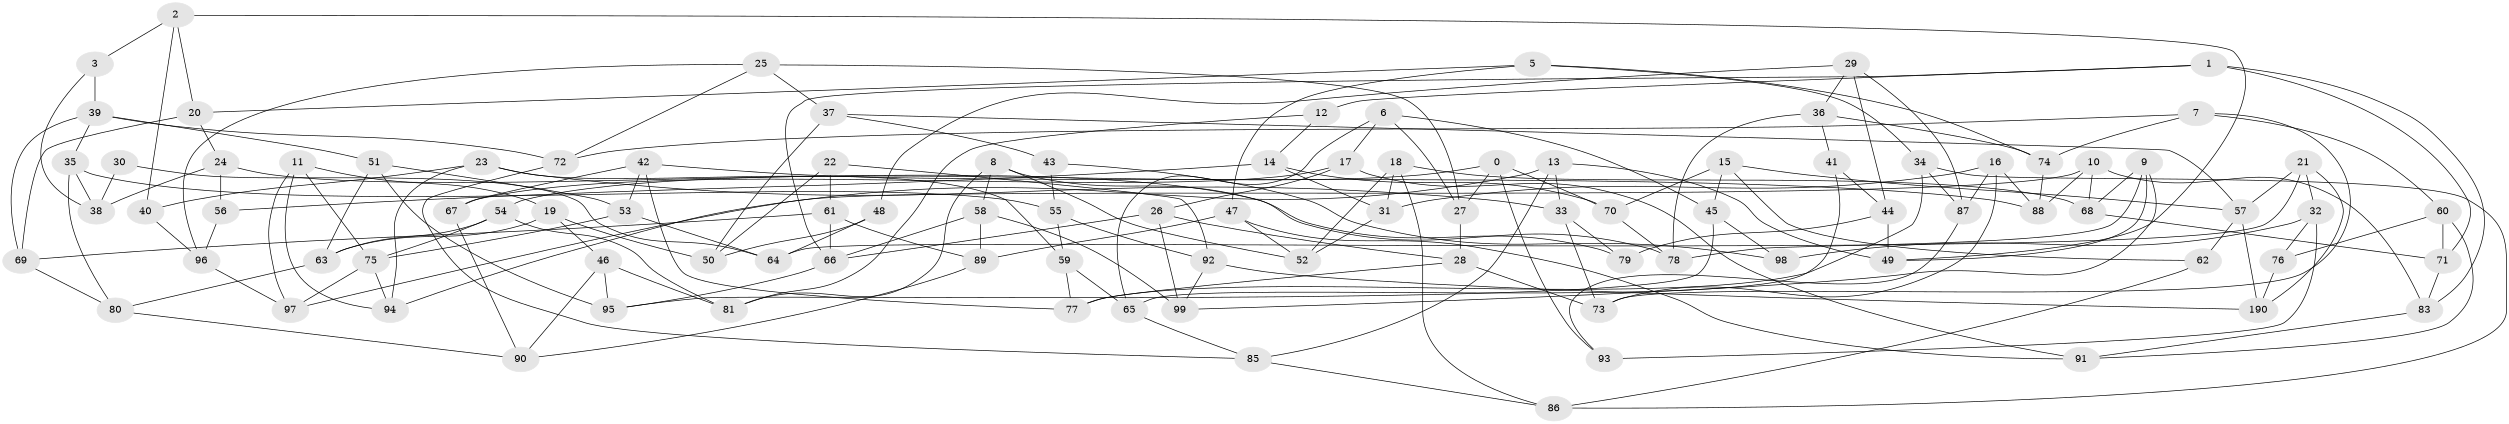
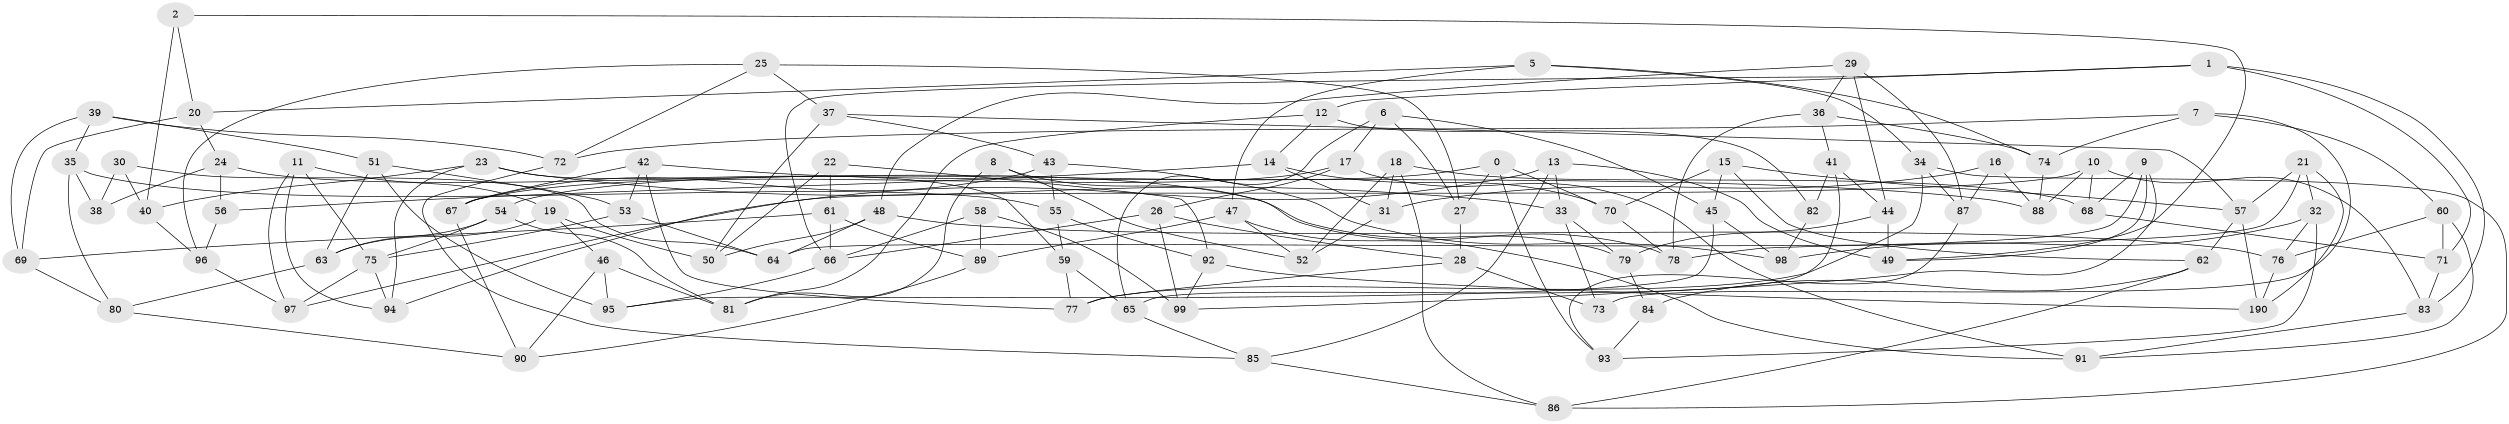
(95, 64) -> none
none -> (750, 184)
none -> (133, 187)
(987, 187) -> none
none -> (1813, 212)
none -> (1614, 232)
(1903, 285) -> none
none -> (1648, 310)
